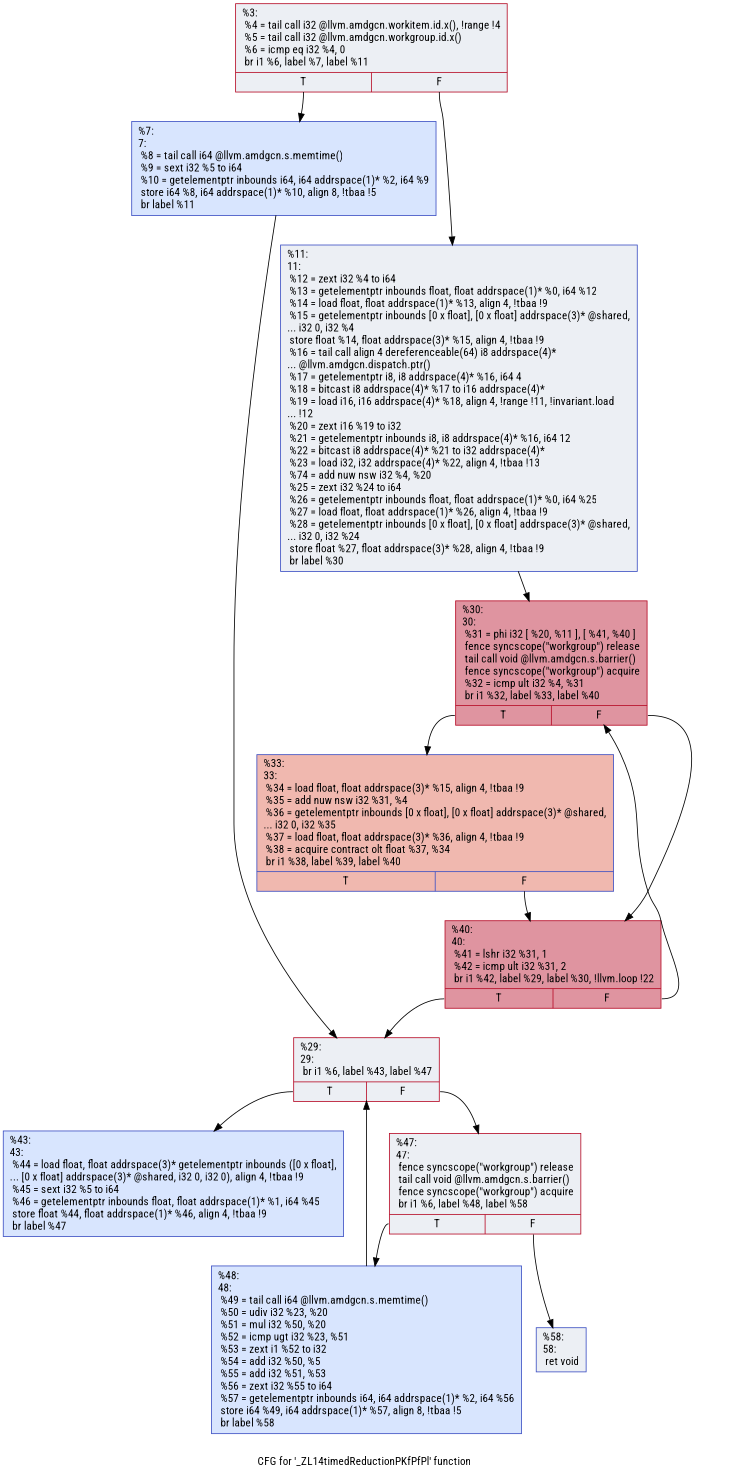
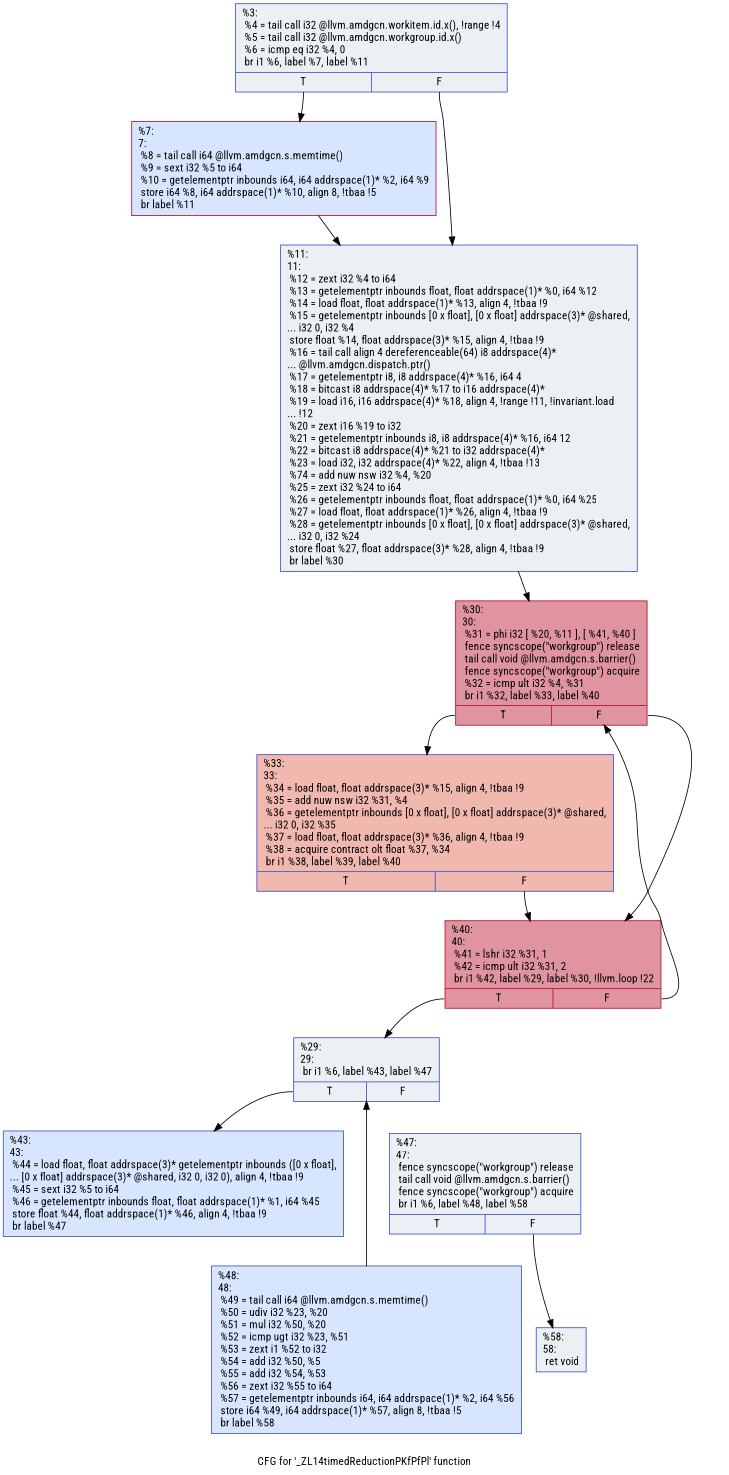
(371, 48) -> (371, 48)
(284, 169) -> (284, 169)
(234, 636) -> (327, 227)
(366, 1070) -> (366, 1070)
(463, 1103) -> none
(485, 1184) -> (485, 1184)
(380, 1240) -> none
(272, 1374) -> (272, 1374)
